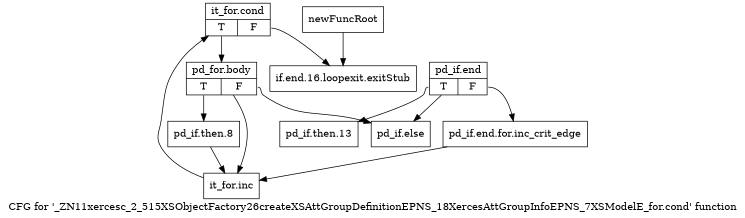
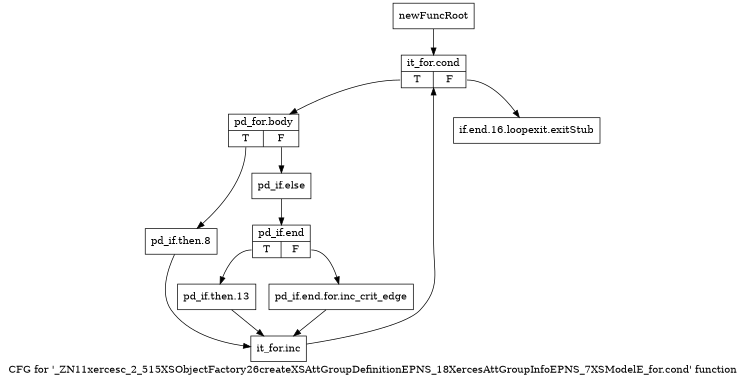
(343, 46) -> (434, 38)
(430, 106) -> (281, 208)
(247, 130) -> (245, 321)
